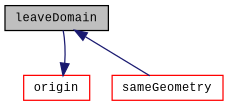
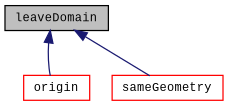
(65, 47) -> (48, 59)
